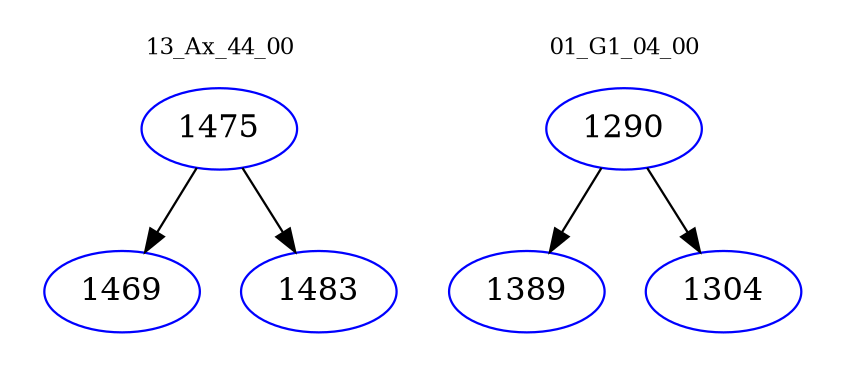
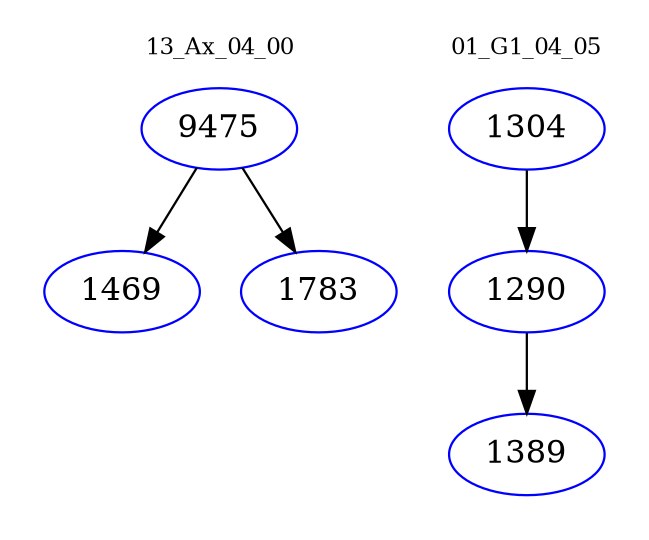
(220, 49) -> (220, 49)
(625, 49) -> (527, 49)
(219, 129) -> (219, 129)
(667, 200) -> (527, 199)
(319, 292) -> (319, 292)
